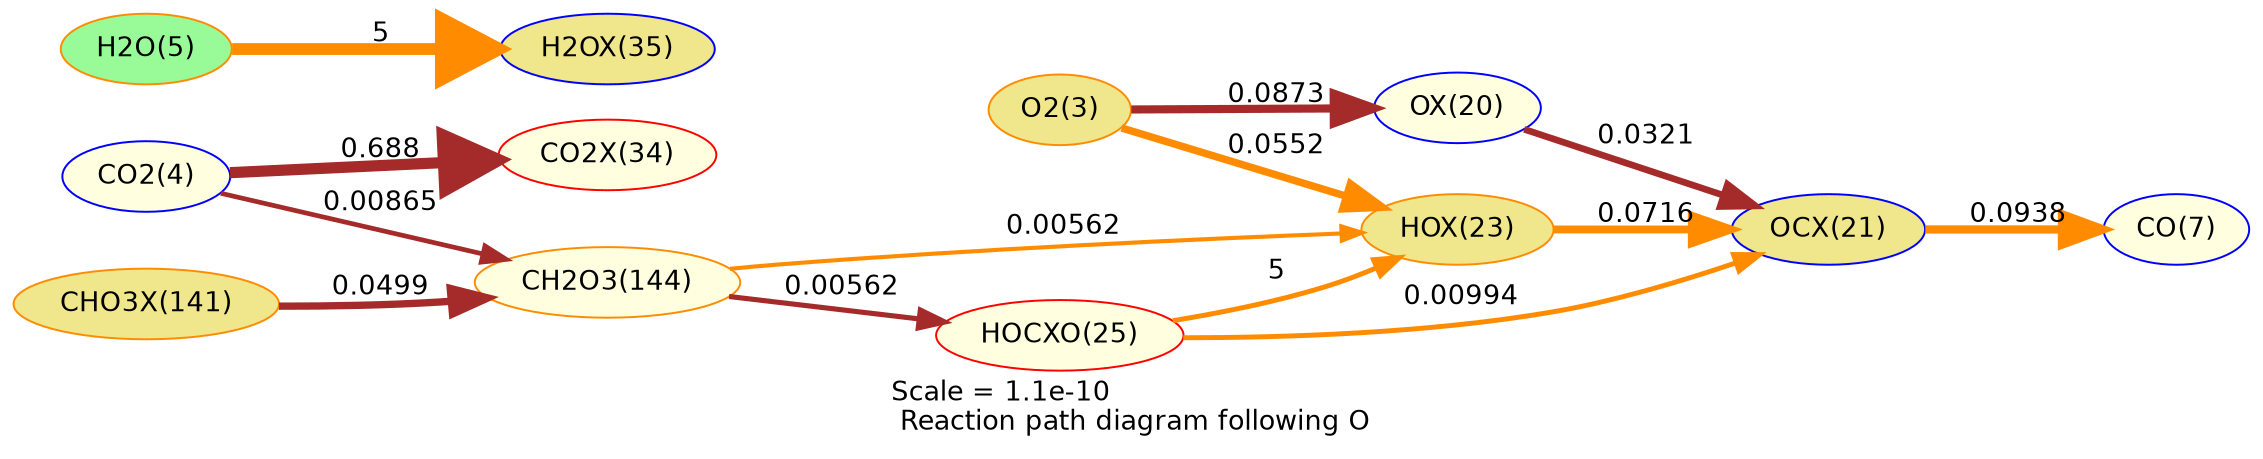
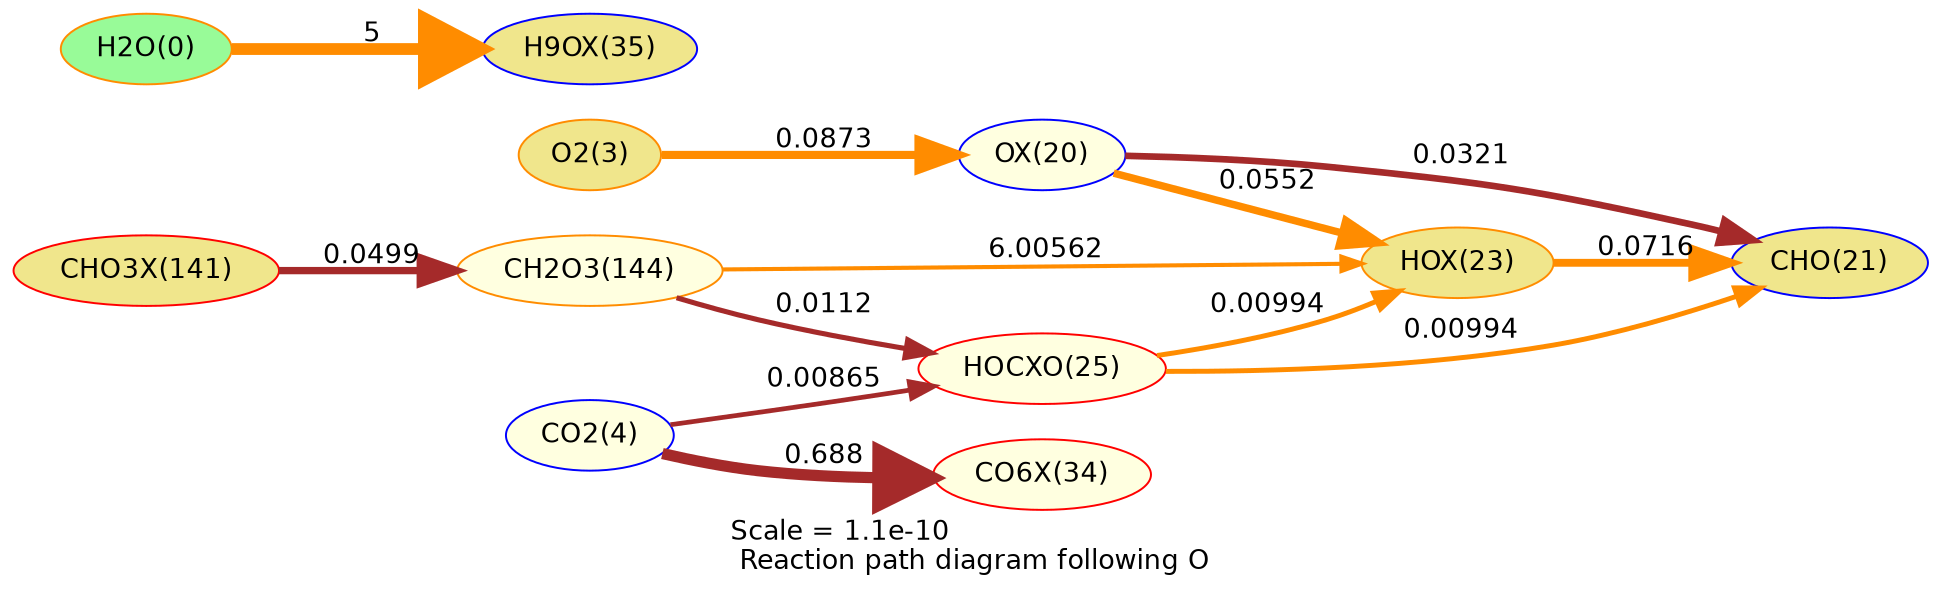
(146, 49) -> (146, 49)
(608, 49) -> (590, 49)
(1232, 109) -> (790, 155)
(608, 155) -> (1042, 475)
(1234, 162) -> (1228, 203)
(352, 224) -> (790, 408)
(1060, 227) -> (1042, 250)
(1828, 229) -> (1830, 263)
(2176, 229) -> none
(1273, 272) -> (1264, 305)
(838, 287) -> (820, 305)
(146, 304) -> (146, 271)
